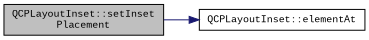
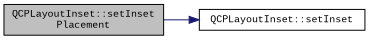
(282, 20) -> (282, 20)
